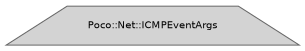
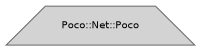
(153, 26) -> (100, 26)
